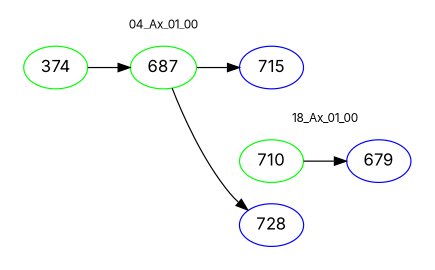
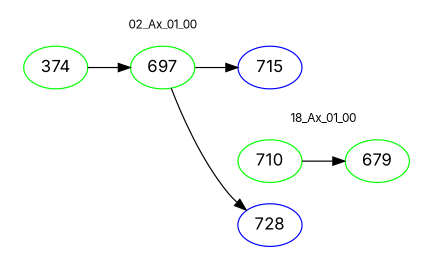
(164, 25) -> (163, 25)
(163, 68) -> (163, 68)
(379, 161) -> (377, 161)
